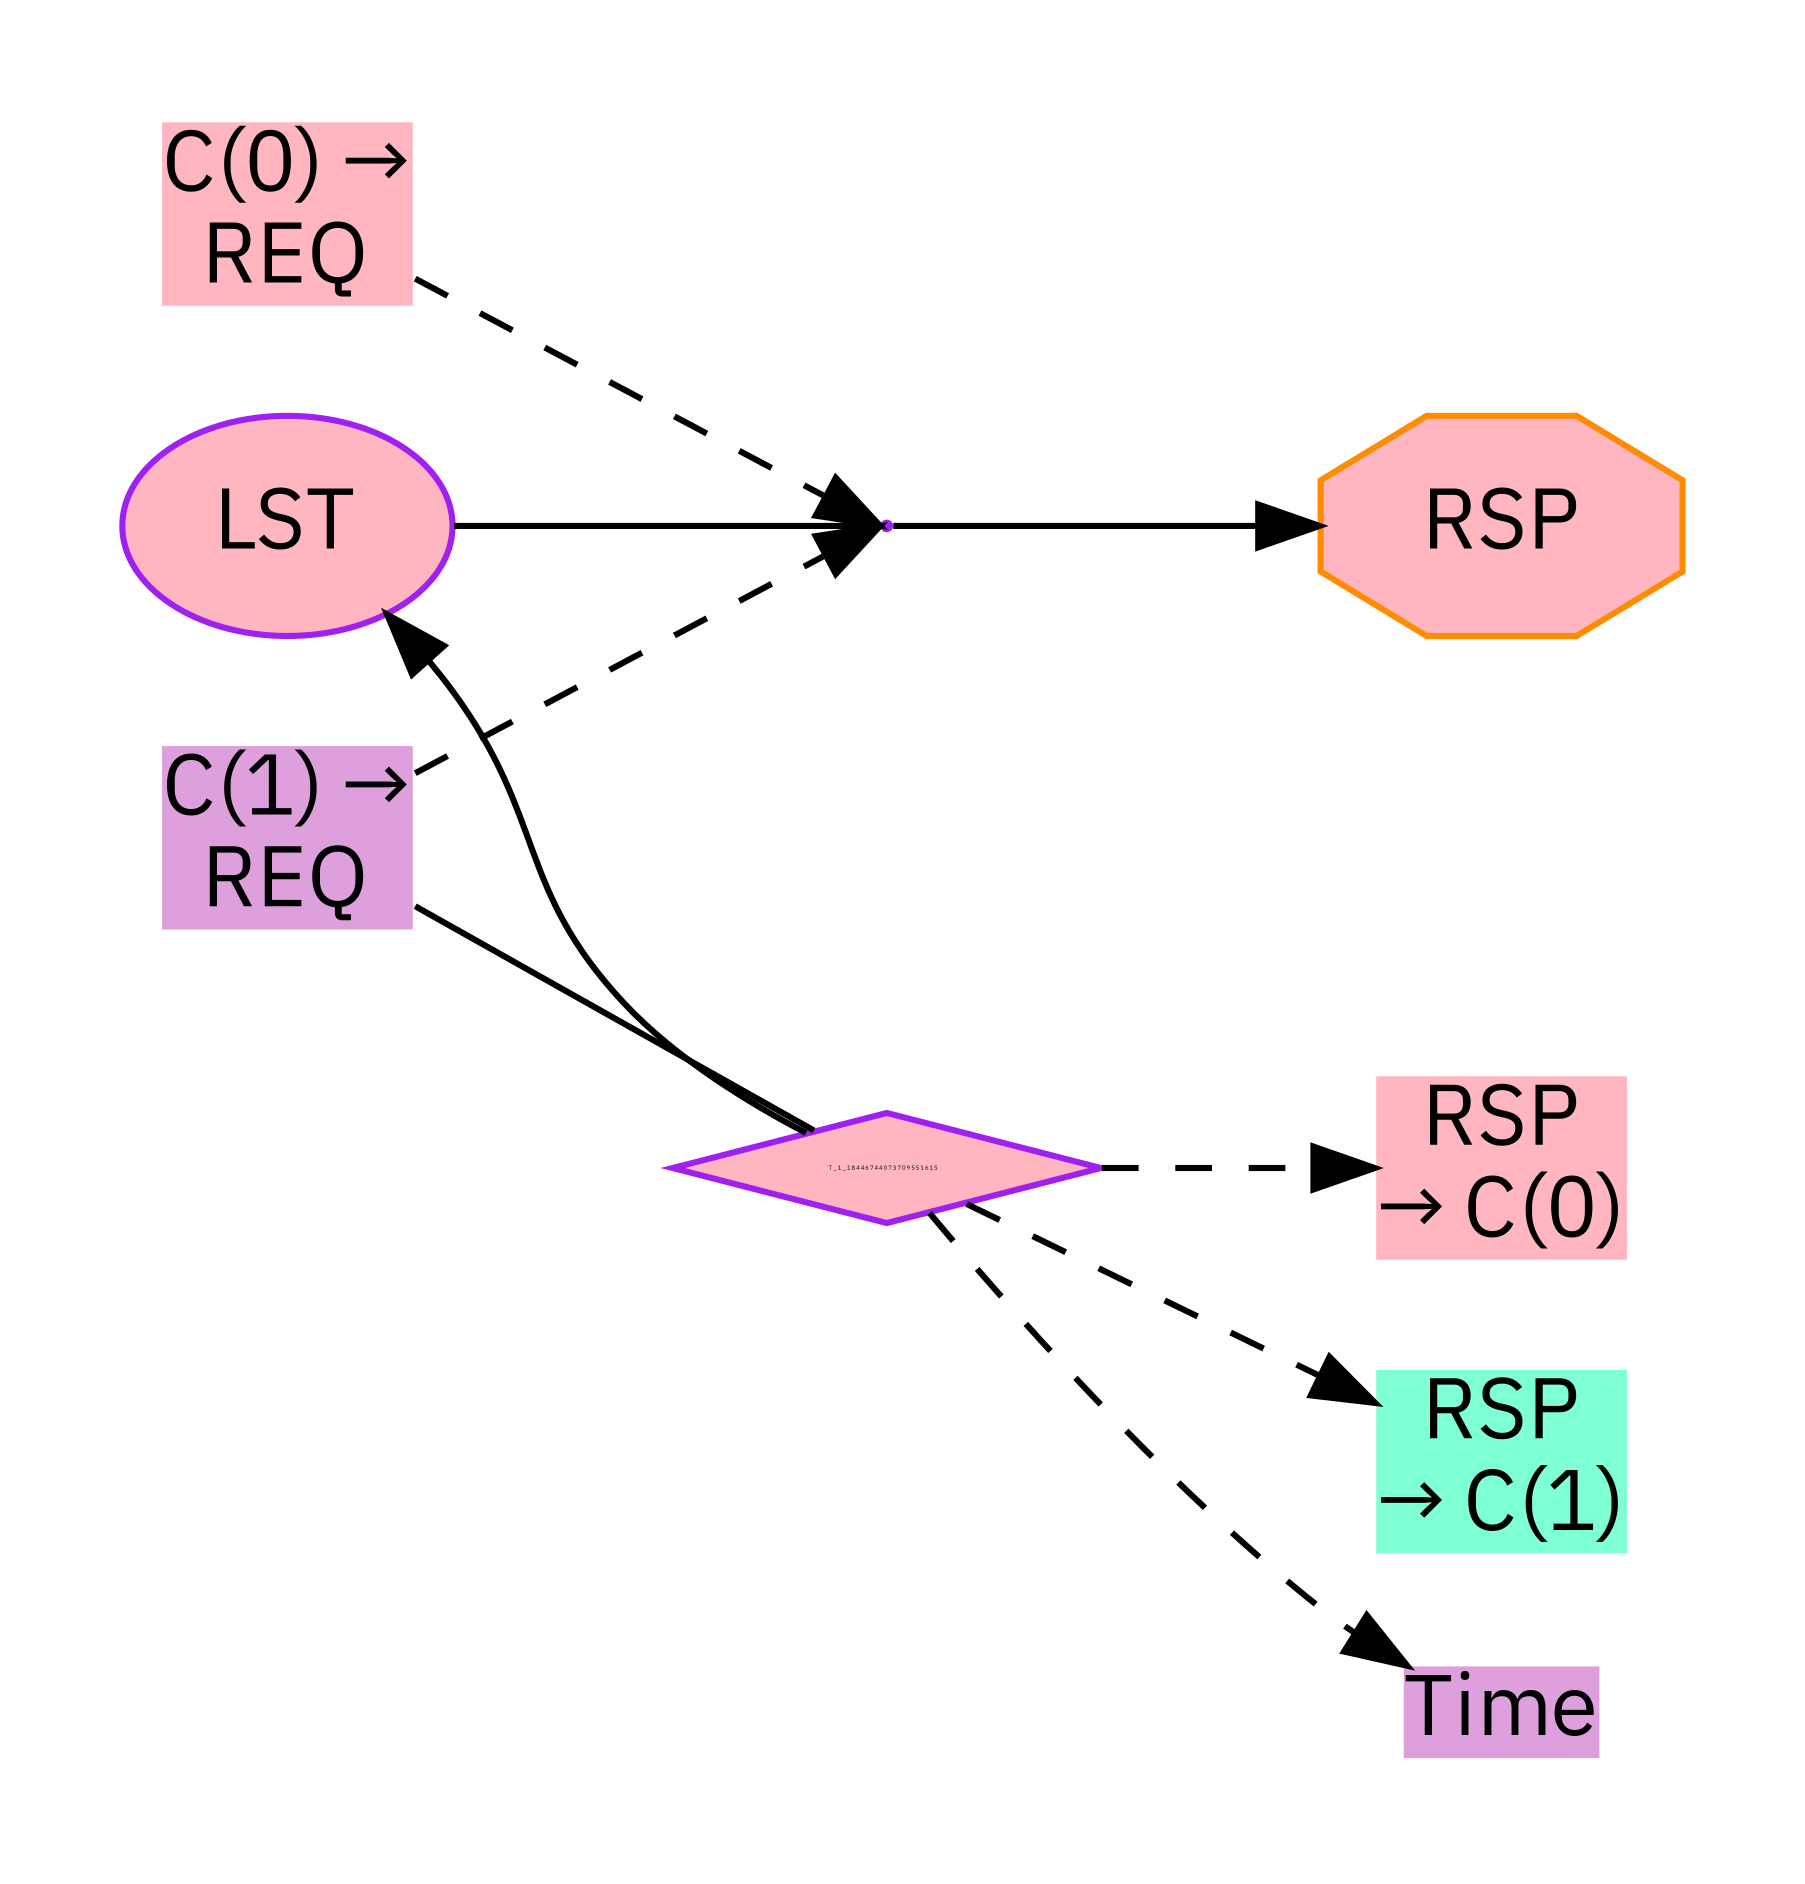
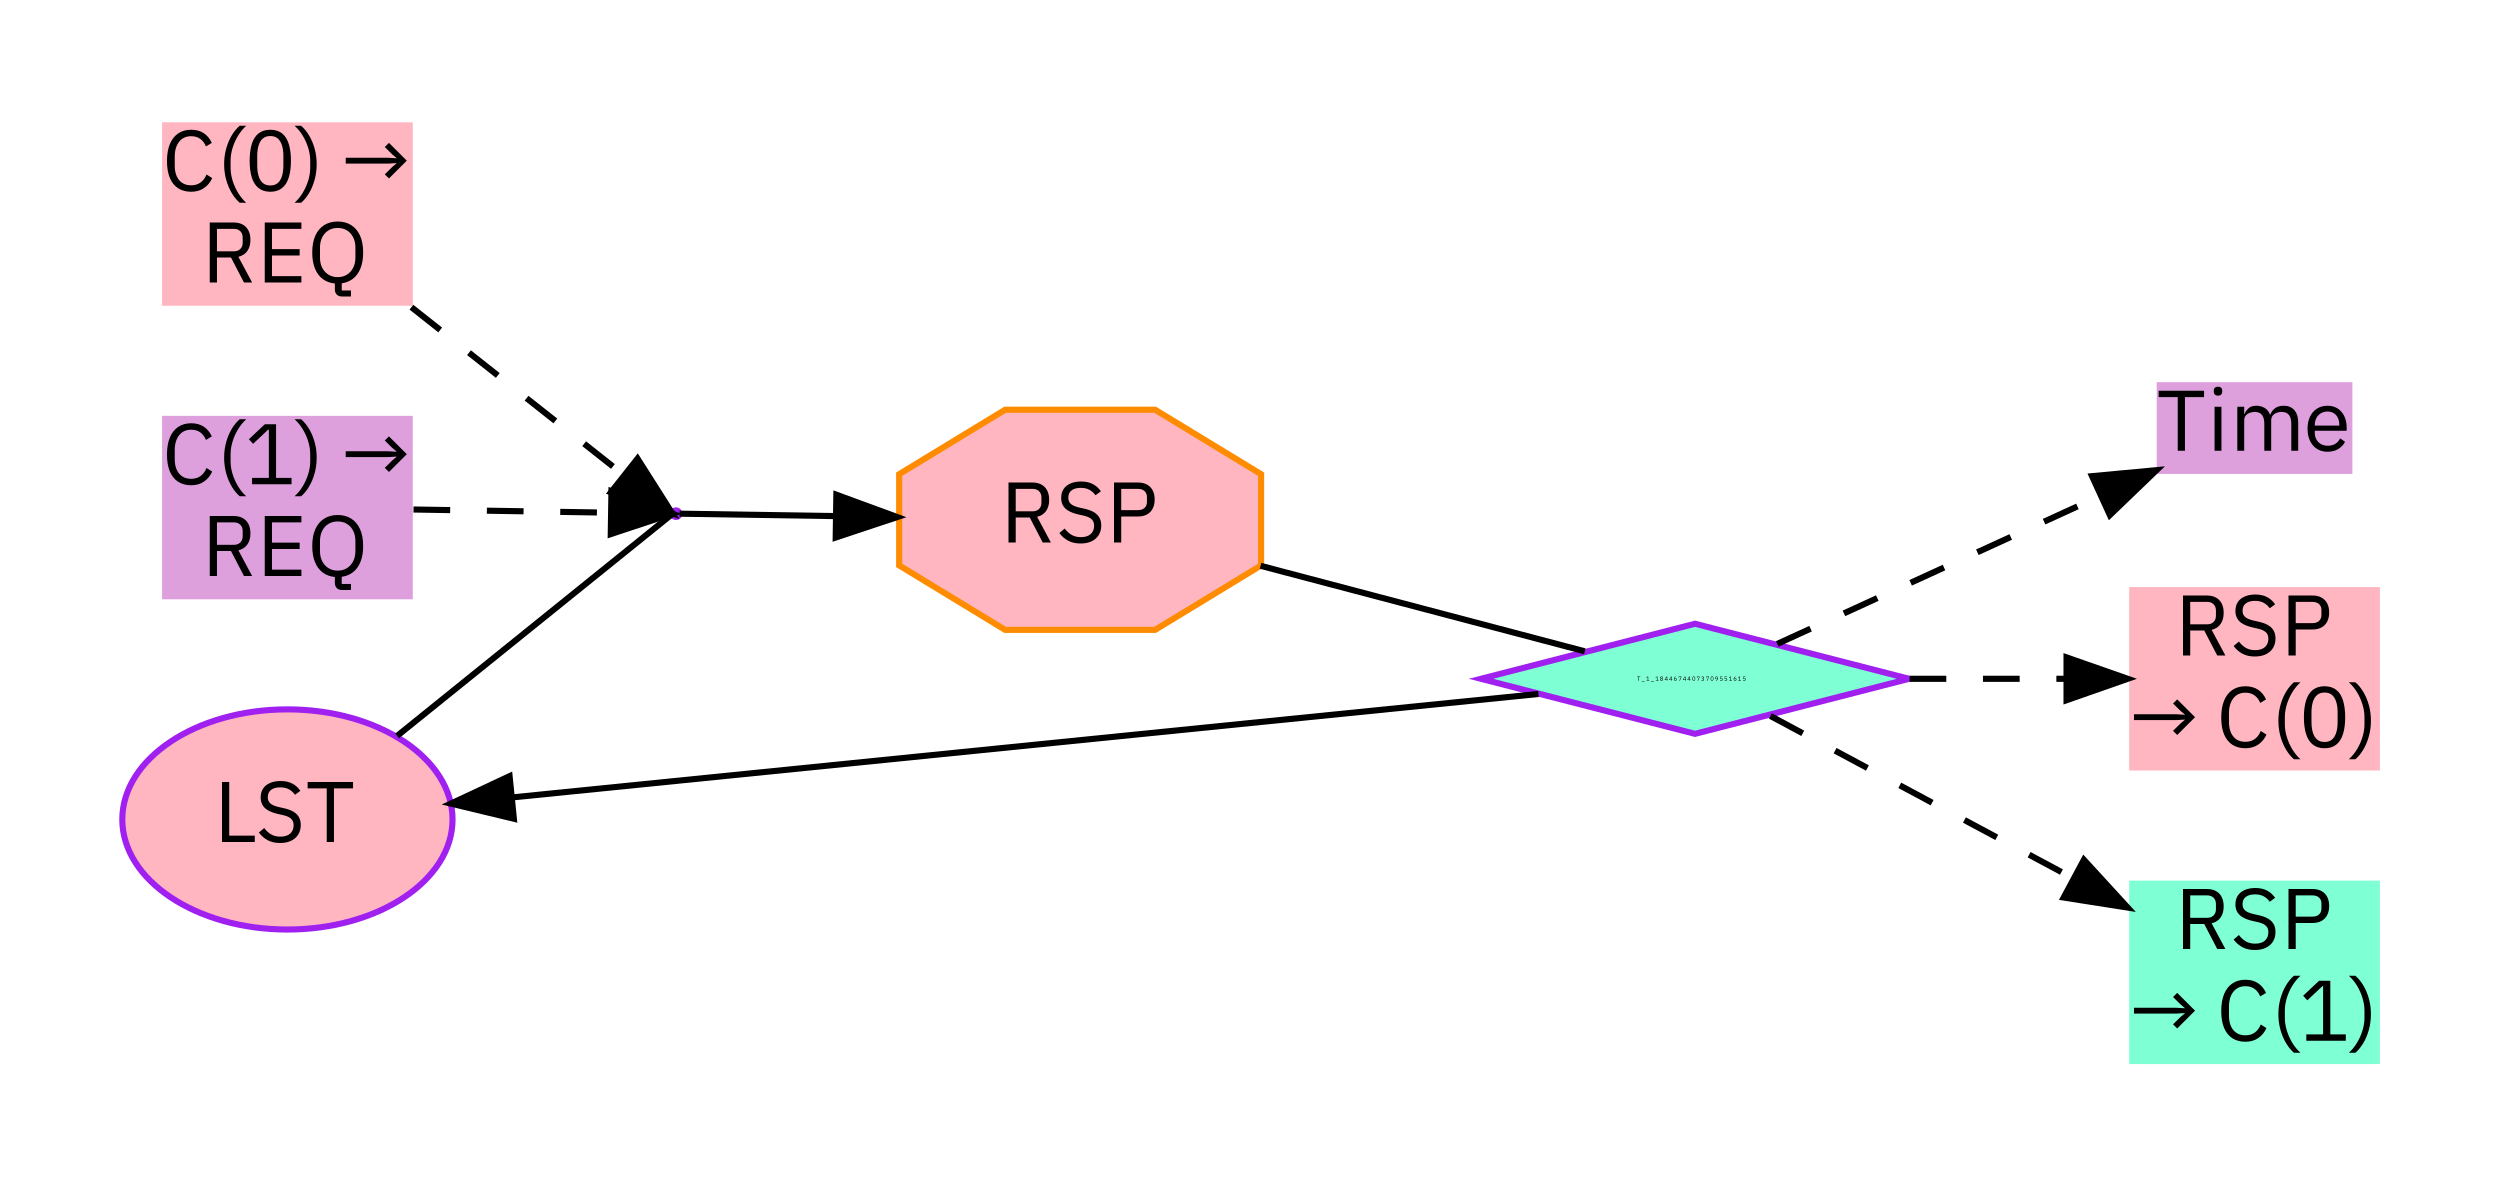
(615, 1018) -> (1390, 600)
(887, 1168) -> (1695, 679)
